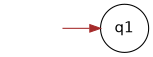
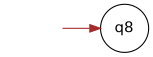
(125, 28) -> (125, 28)
